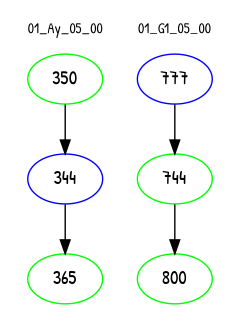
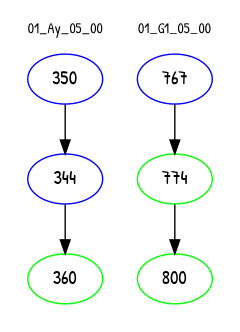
(65, 79) -> (65, 79)
(175, 79) -> (175, 79)
(175, 179) -> (175, 179)
(65, 279) -> (65, 279)
